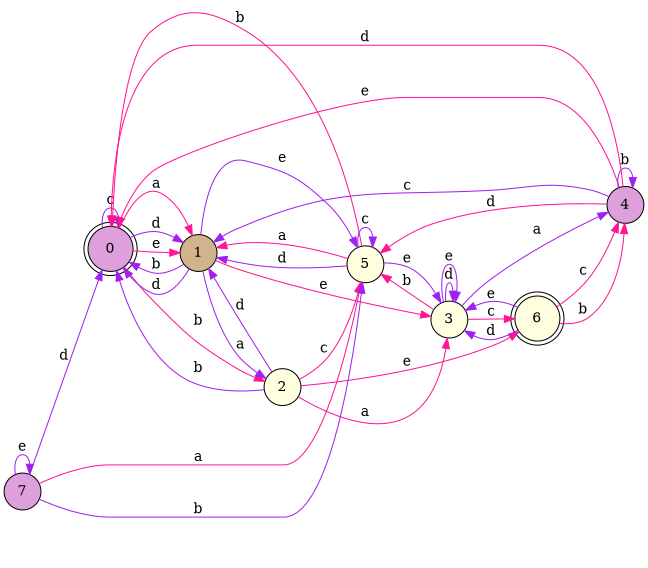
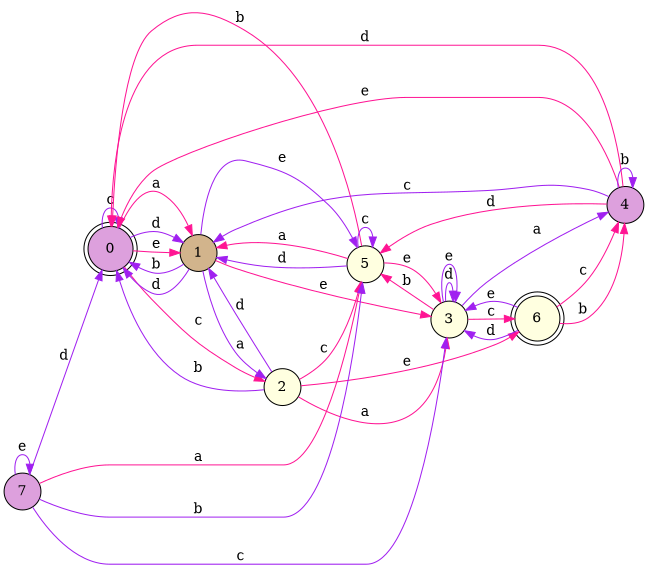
(414, 271) -> (414, 271)
(199, 321) -> (199, 321)
none -> (307, 564)
